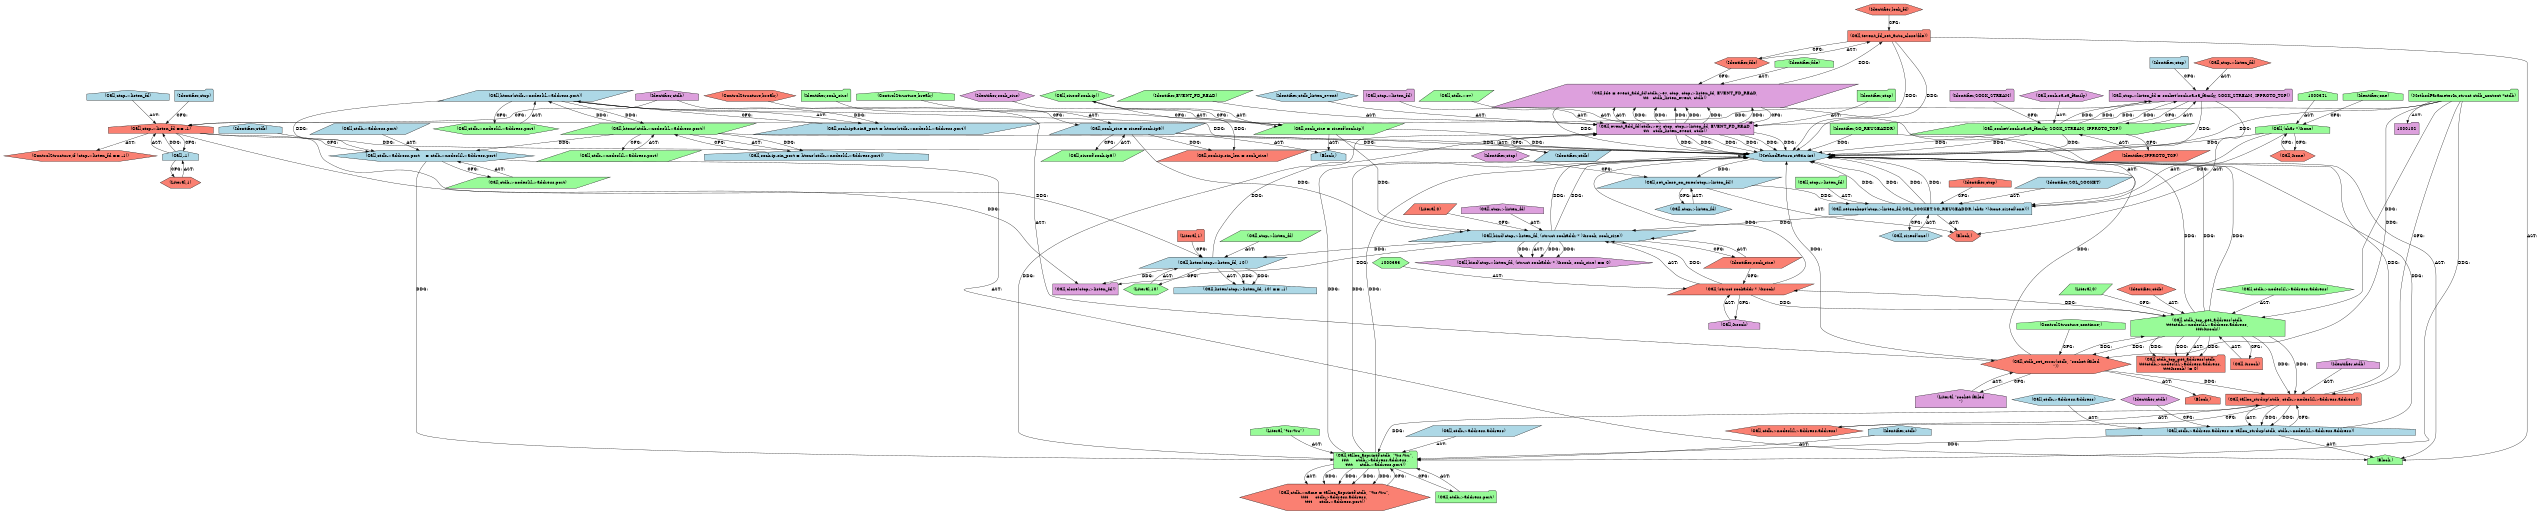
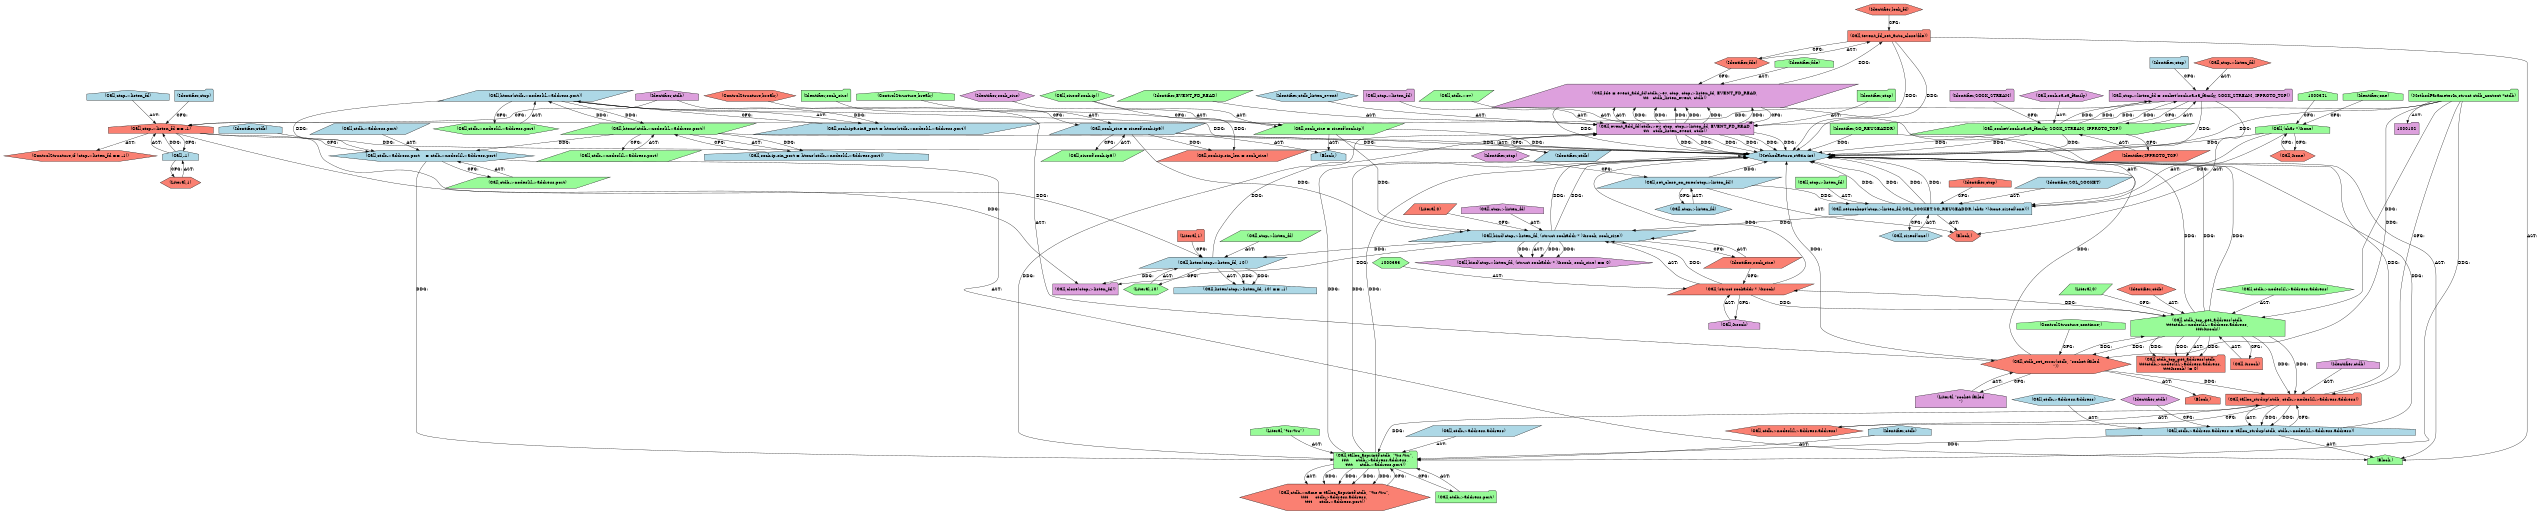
(1204, 112) -> none
(2310, 115) -> (2310, 115)
(1726, 165) -> (1737, 170)
